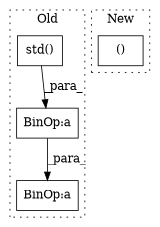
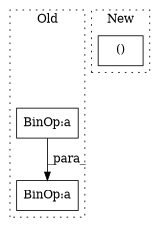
(40, 51) -> none
